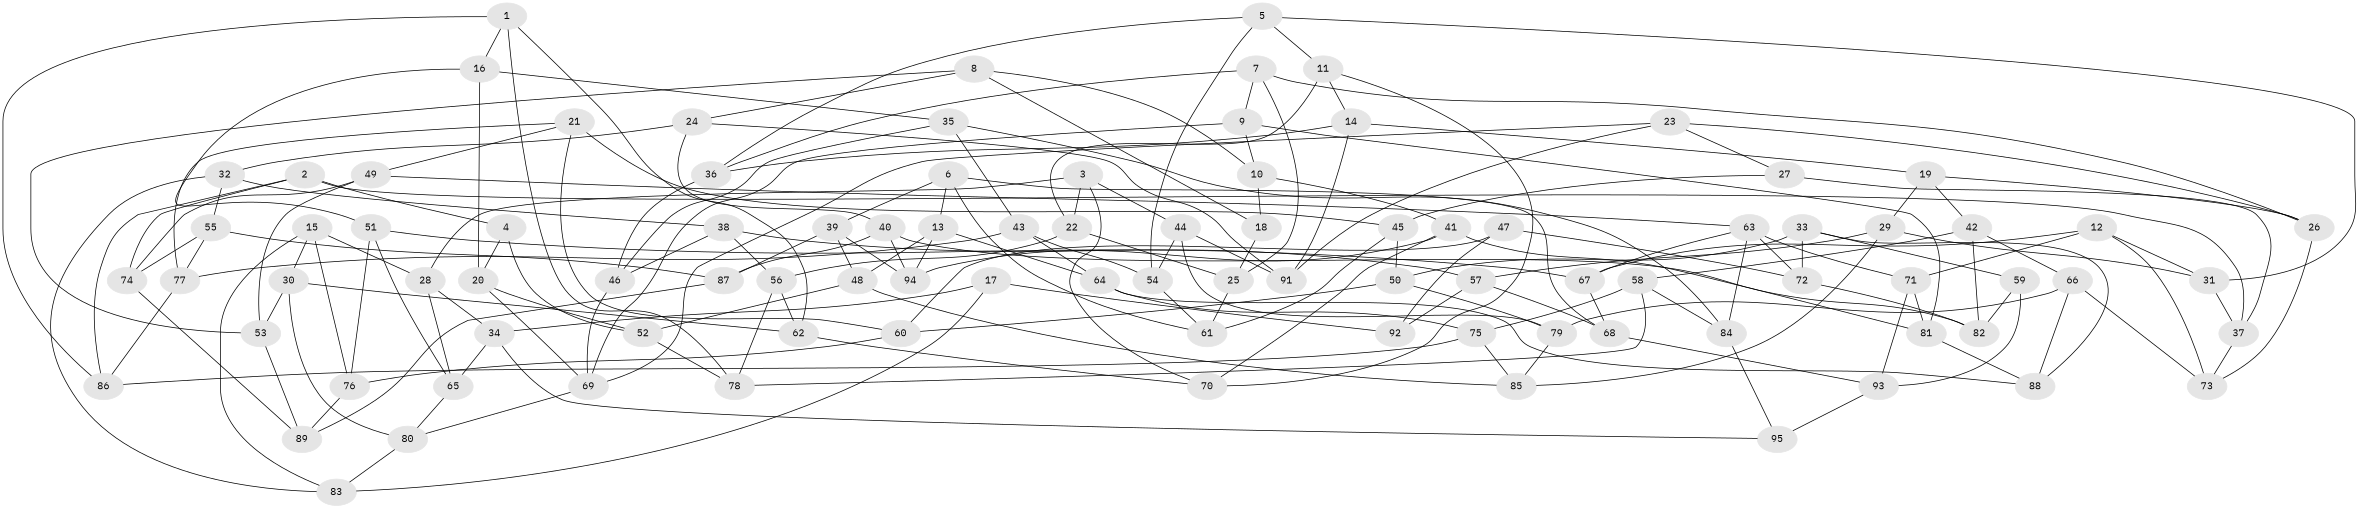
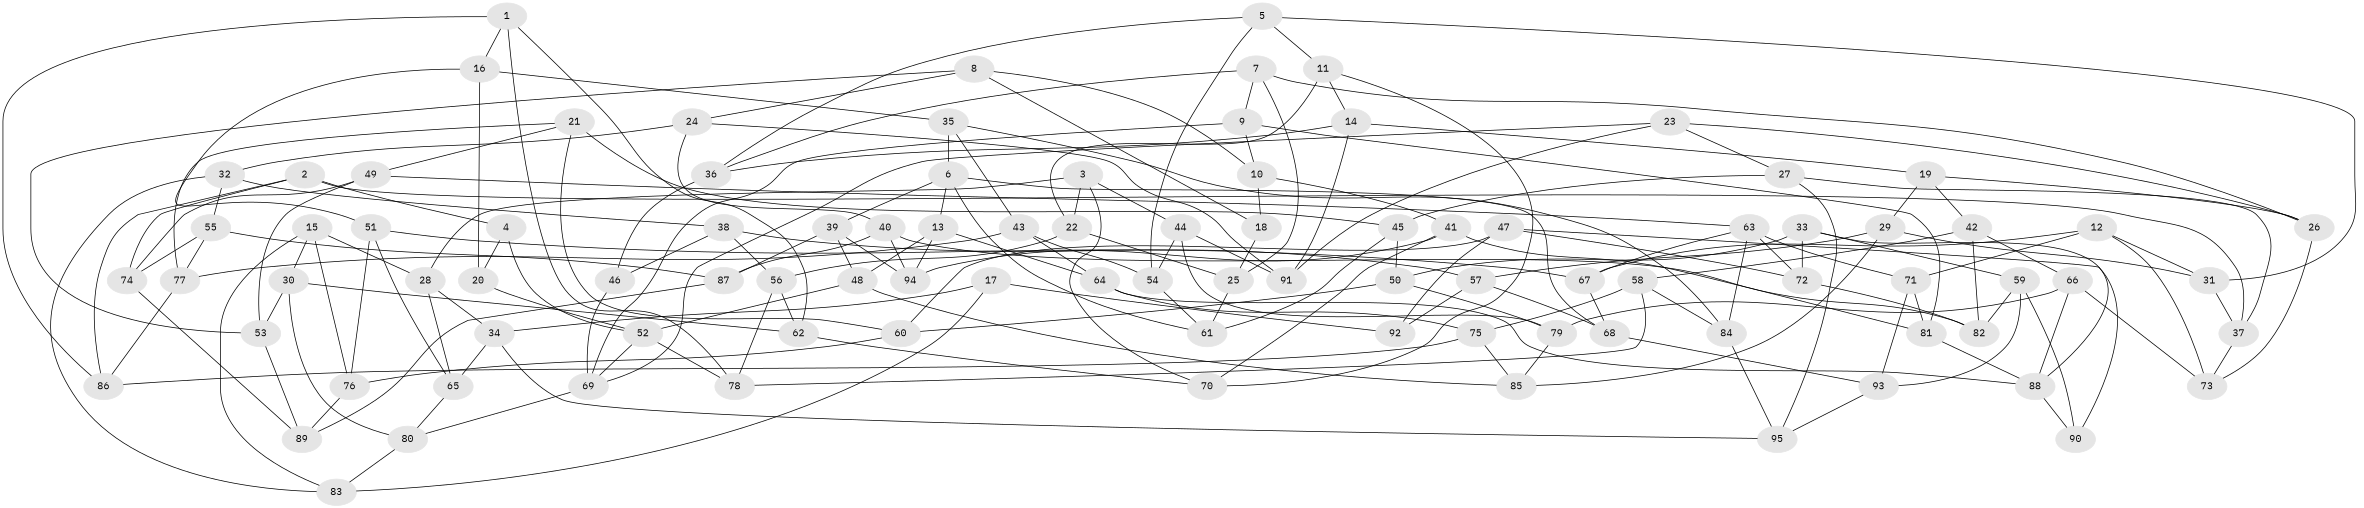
(754, 173) -> (949, 148)
none -> (1824, 315)
(536, 335) -> (621, 355)
none -> (2076, 439)
